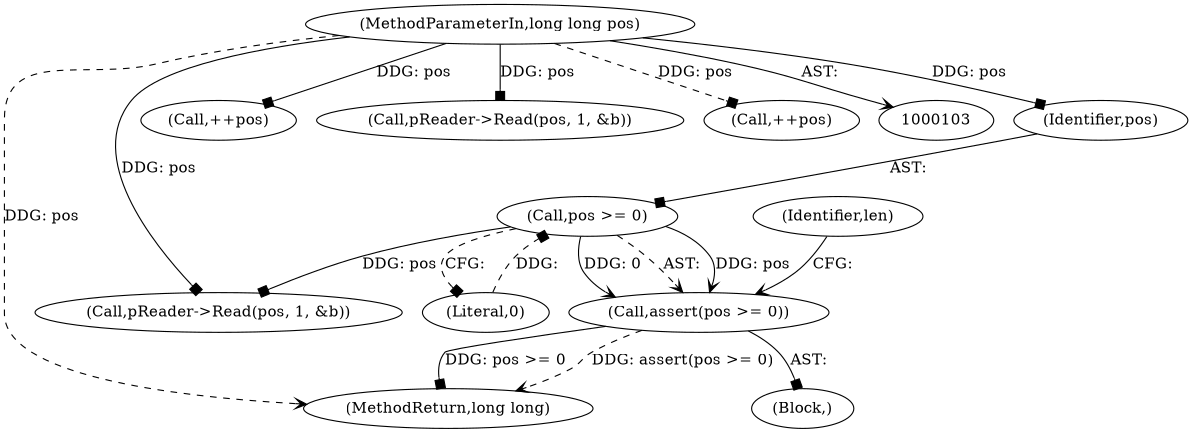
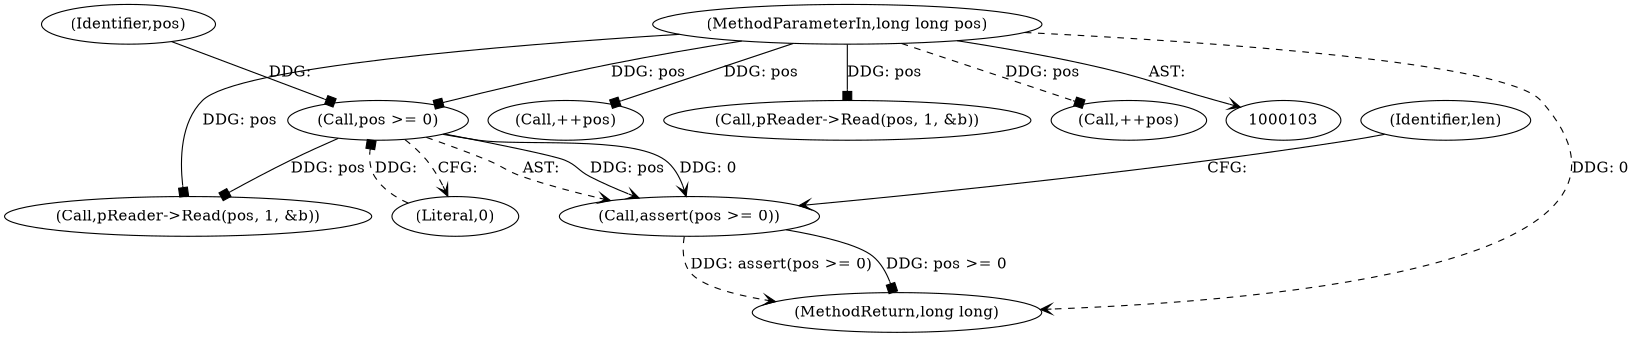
(839, 63) -> (593, 68)
(911, 168) -> (292, 72)
(42, 216) -> (1600, 168)
(463, 244) -> (427, 161)
(803, 409) -> none
